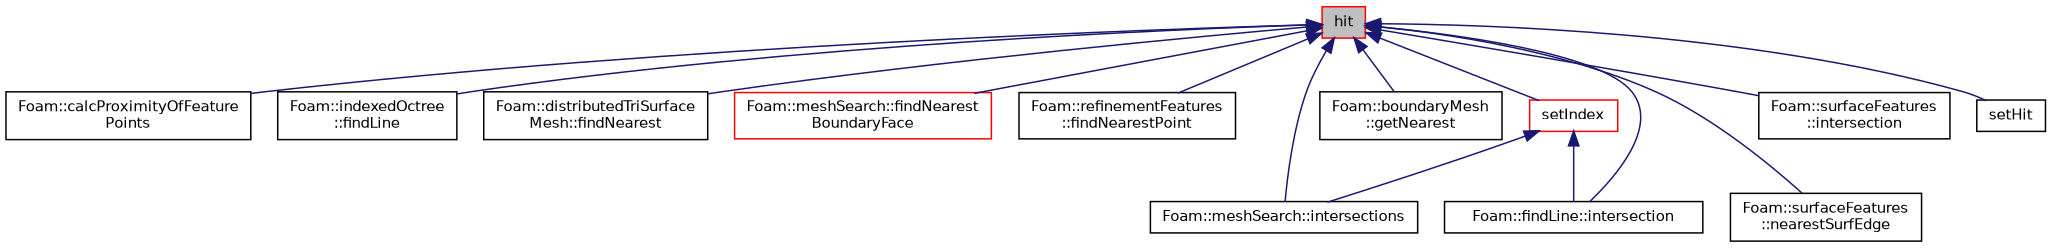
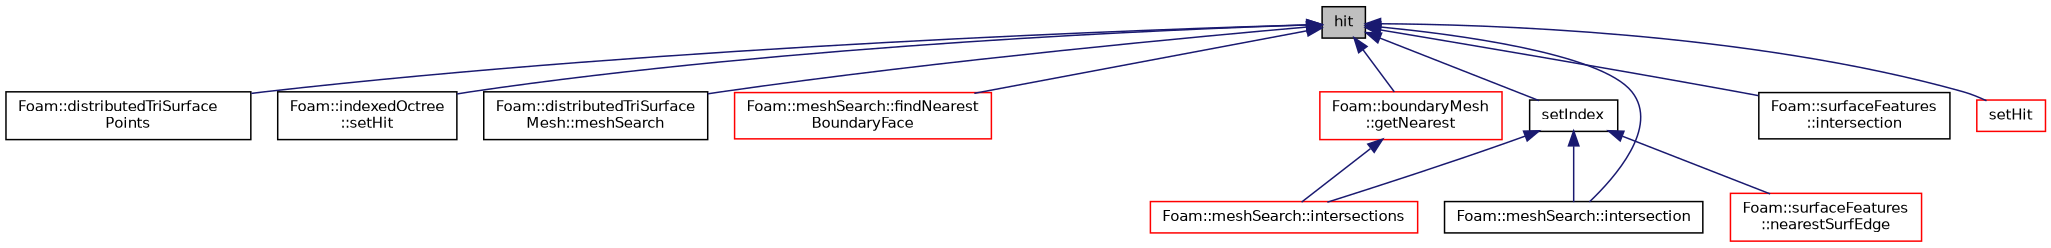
(1344, 22) -> (1344, 22)
(1640, 85) -> (1696, 165)
(128, 116) -> (128, 116)
(367, 116) -> (367, 116)
(596, 116) -> (596, 116)
(1127, 116) -> none
(1411, 116) -> (1411, 116)
(1574, 116) -> (1574, 116)
(2011, 116) -> (2011, 116)
(1297, 124) -> (1336, 175)
(1284, 217) -> (1284, 217)
(1574, 217) -> (1574, 217)
(1826, 217) -> (1826, 217)
